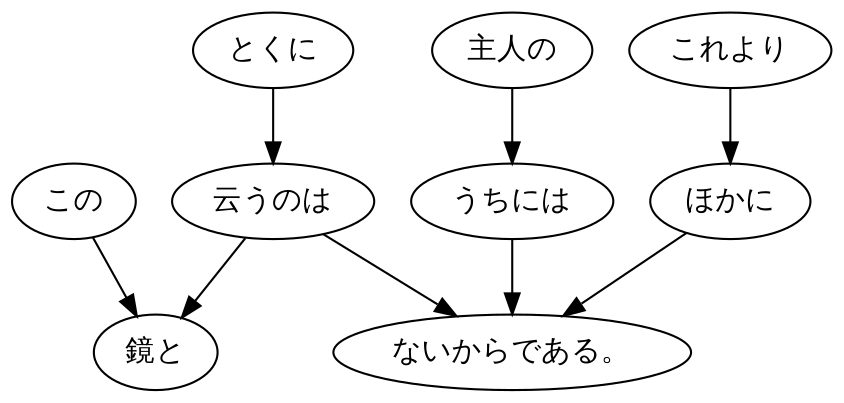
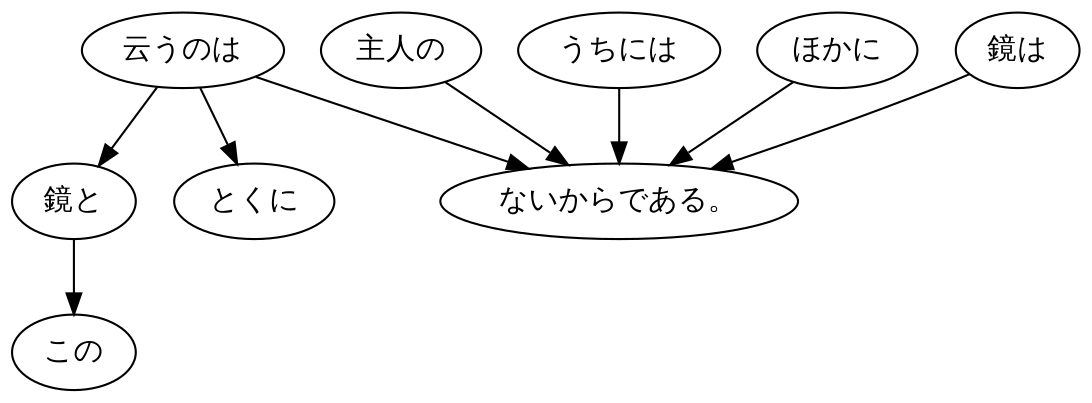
(730, 50) -> none
none -> (1018, 50)
(273, 116) -> (214, 117)
(512, 116) -> (498, 117)
(110, 268) -> (74, 267)
